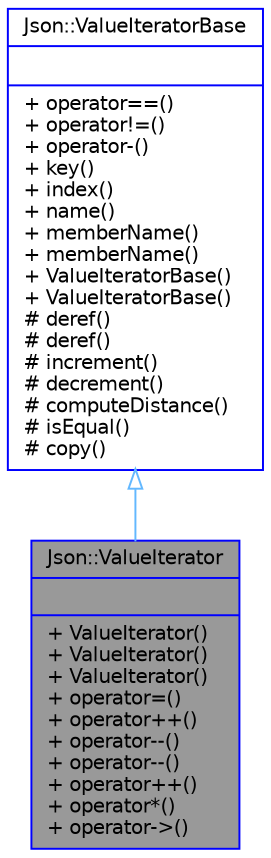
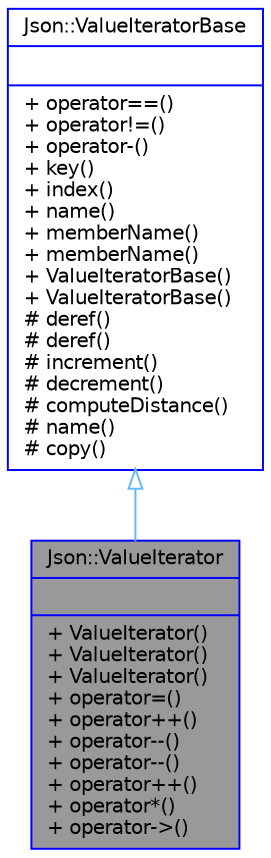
(78, 428) -> (70, 428)
